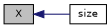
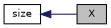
(57, 14) -> (64, 14)
